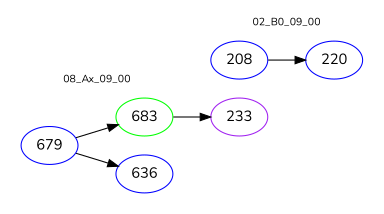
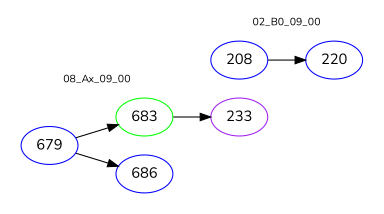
(144, 174) -> (144, 174)
